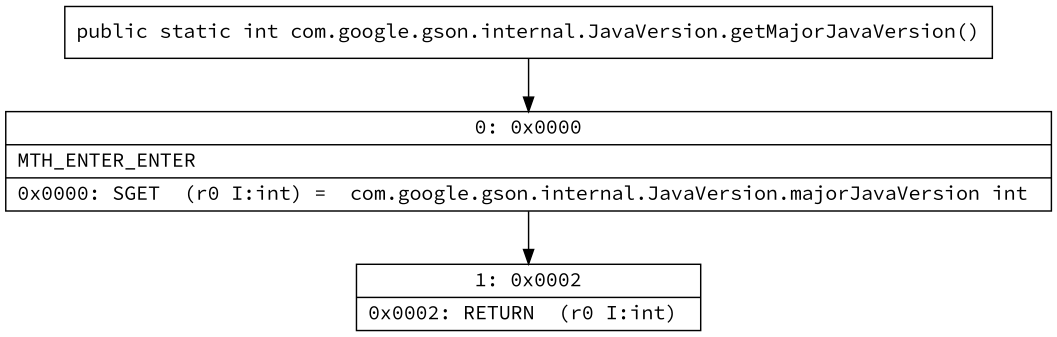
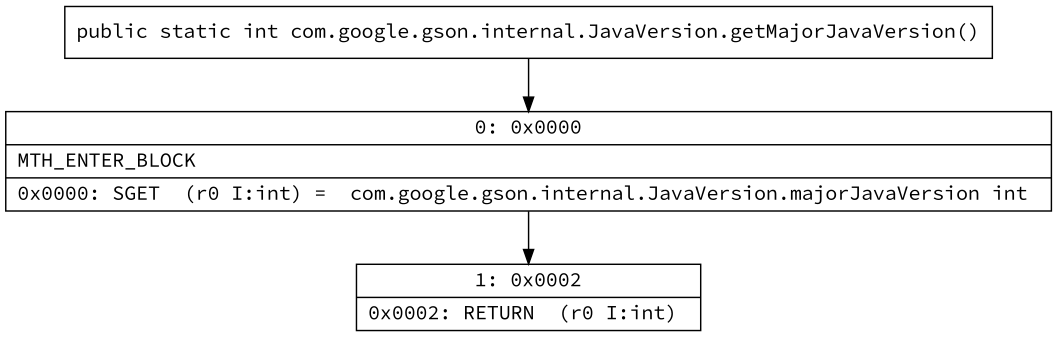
(107, 161) -> (107, 161)
